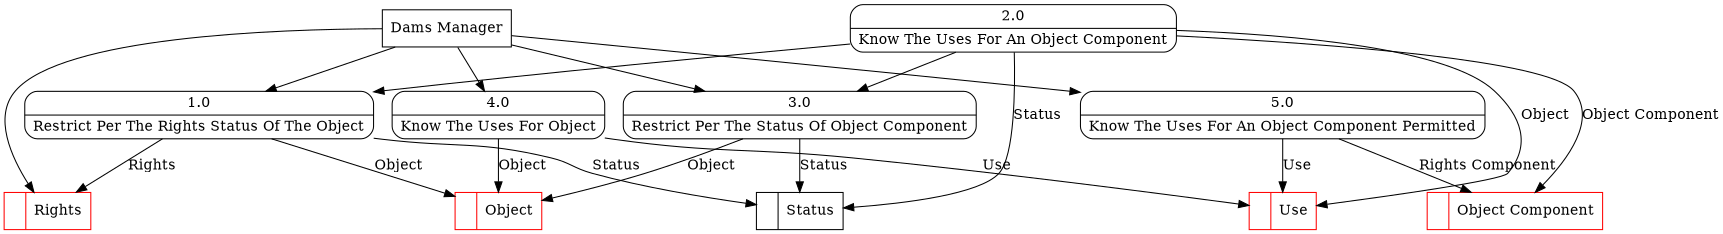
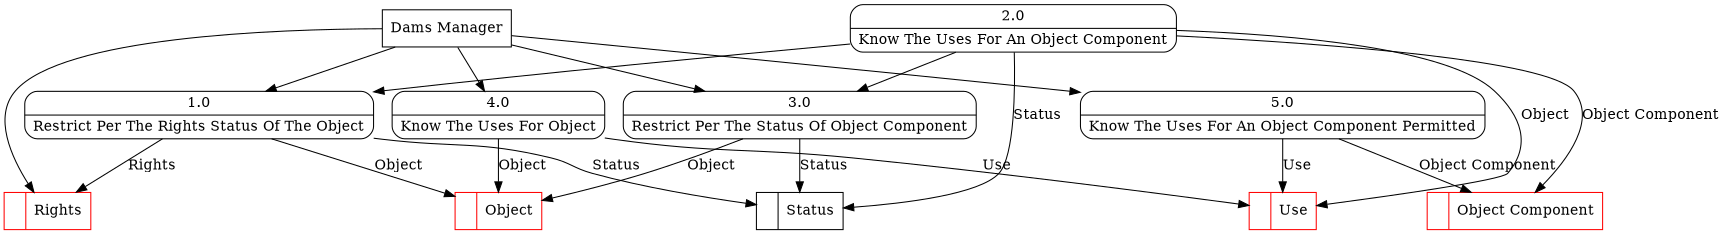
(1488, 166) -> (1488, 166)
